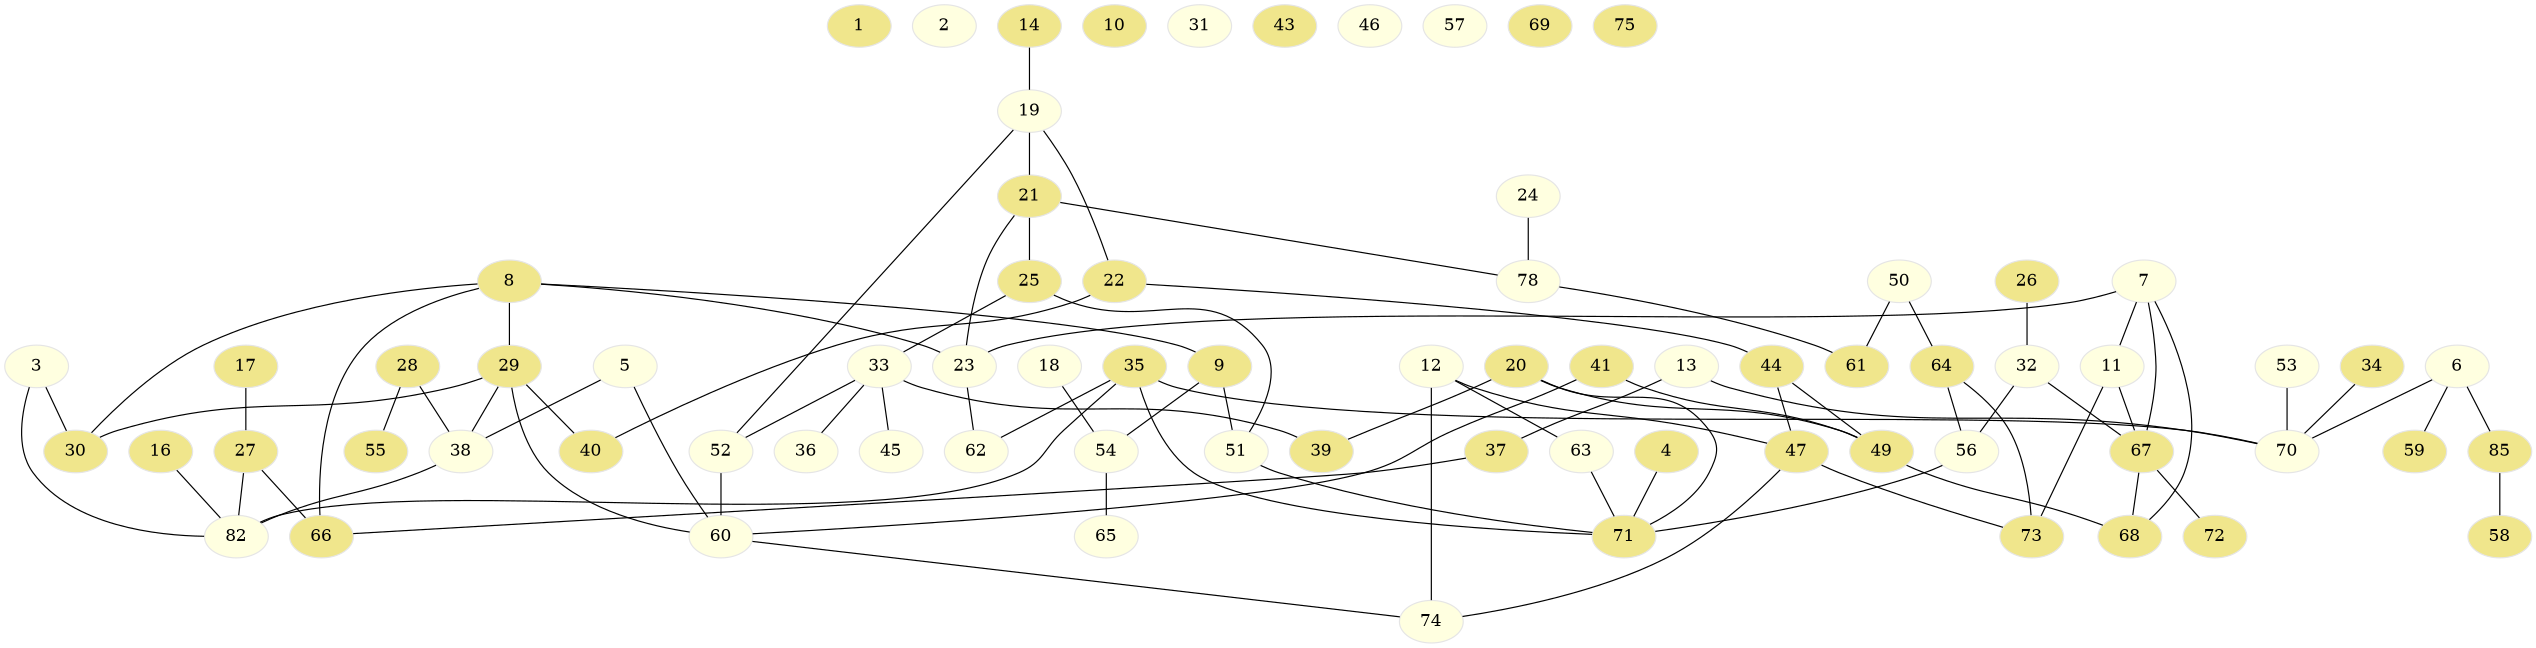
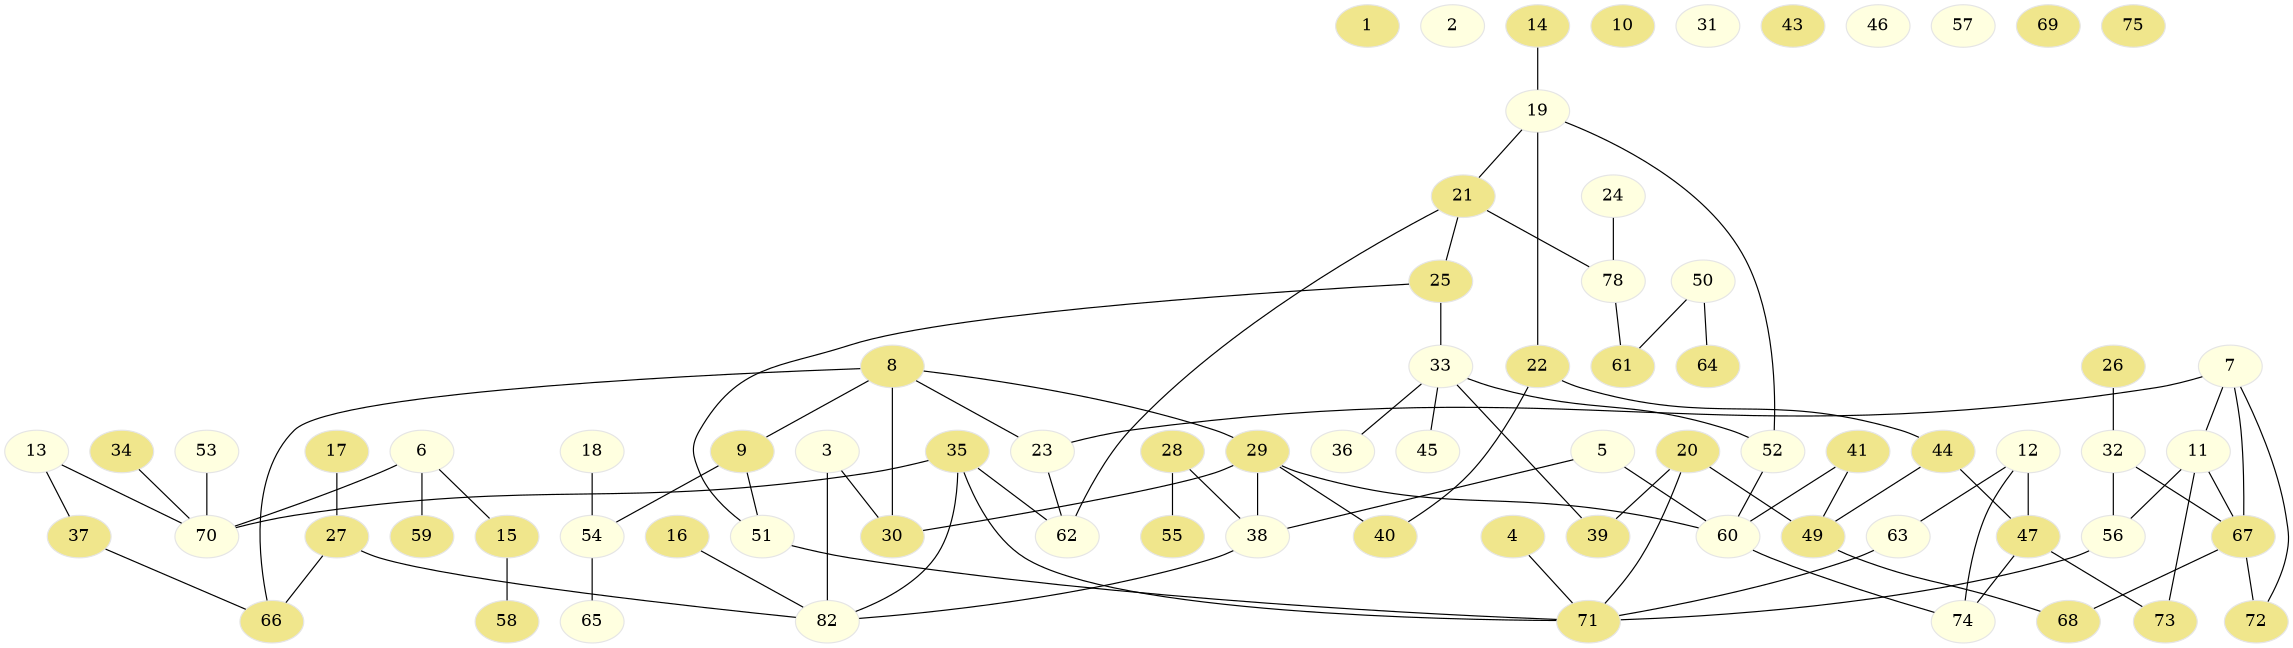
(981, 277) -> (1234, 338)
(1954, 409) -> (2156, 494)
(2191, 414) -> (2281, 493)
(2014, 440) -> none
(2500, 452) -> (507, 537)
